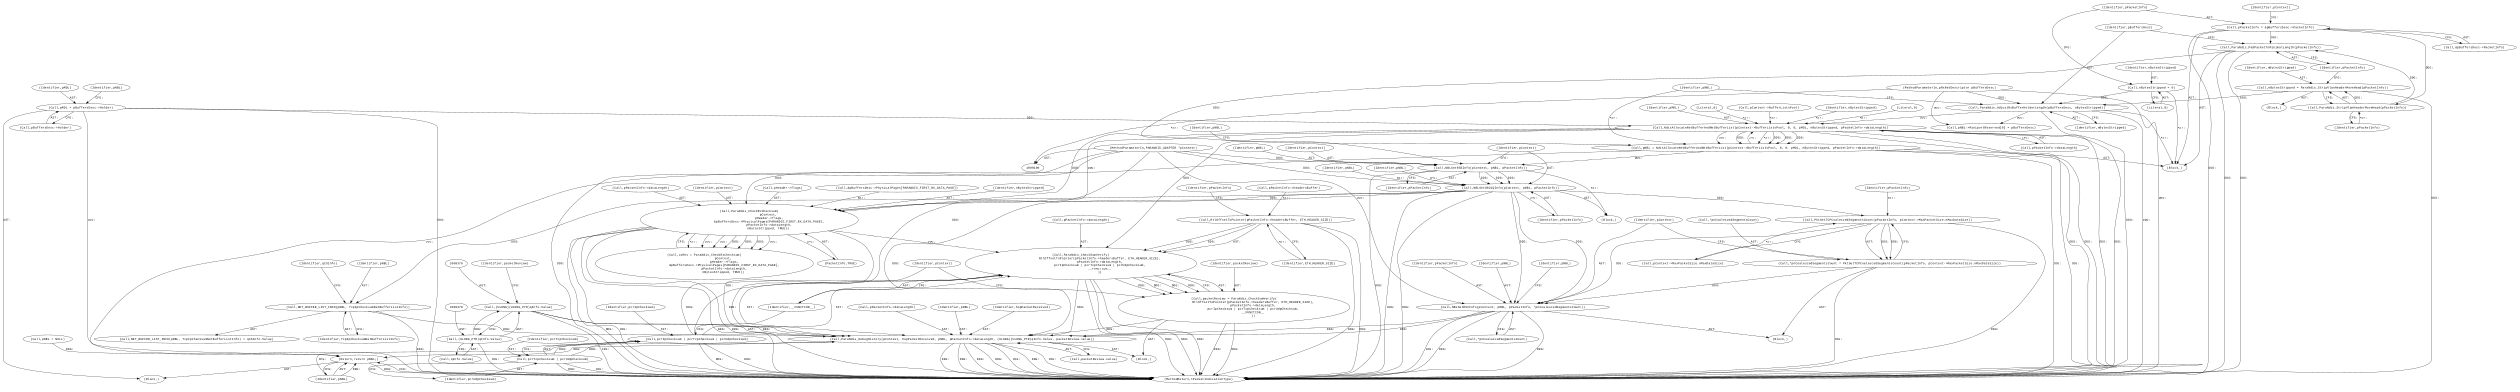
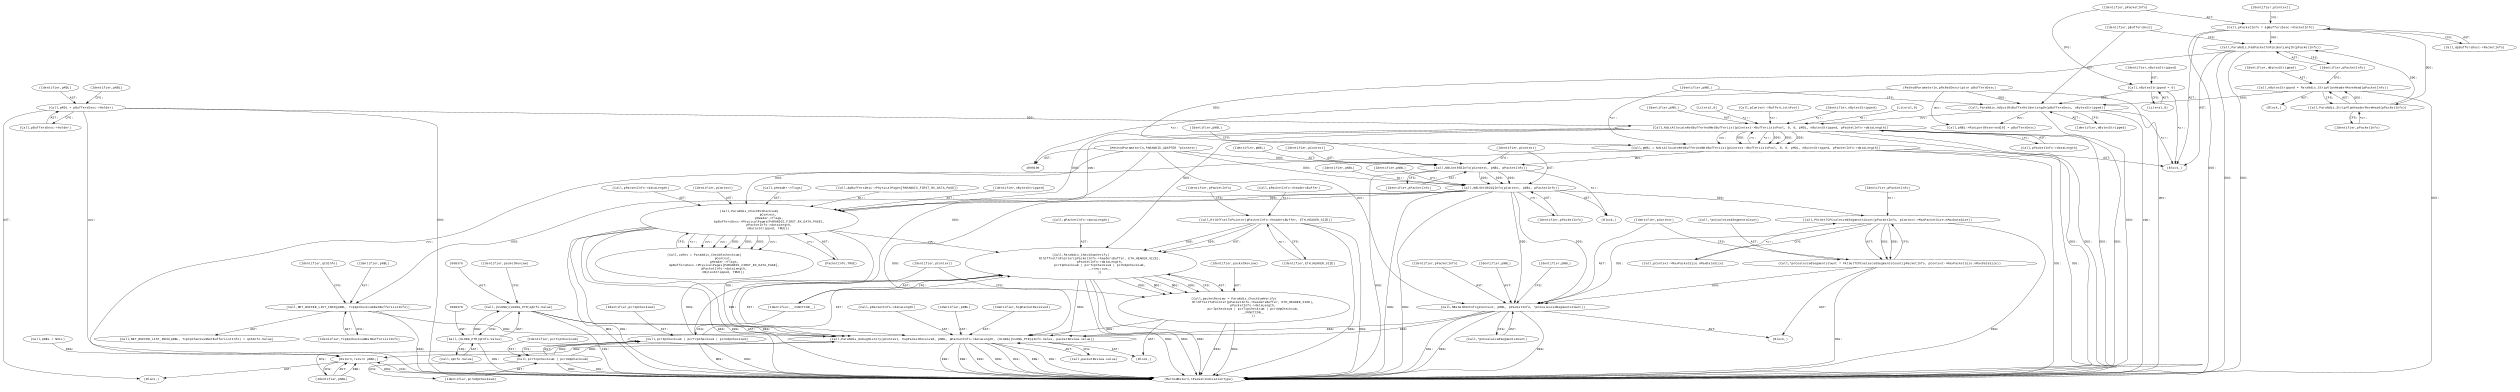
(557, 280) -> none
